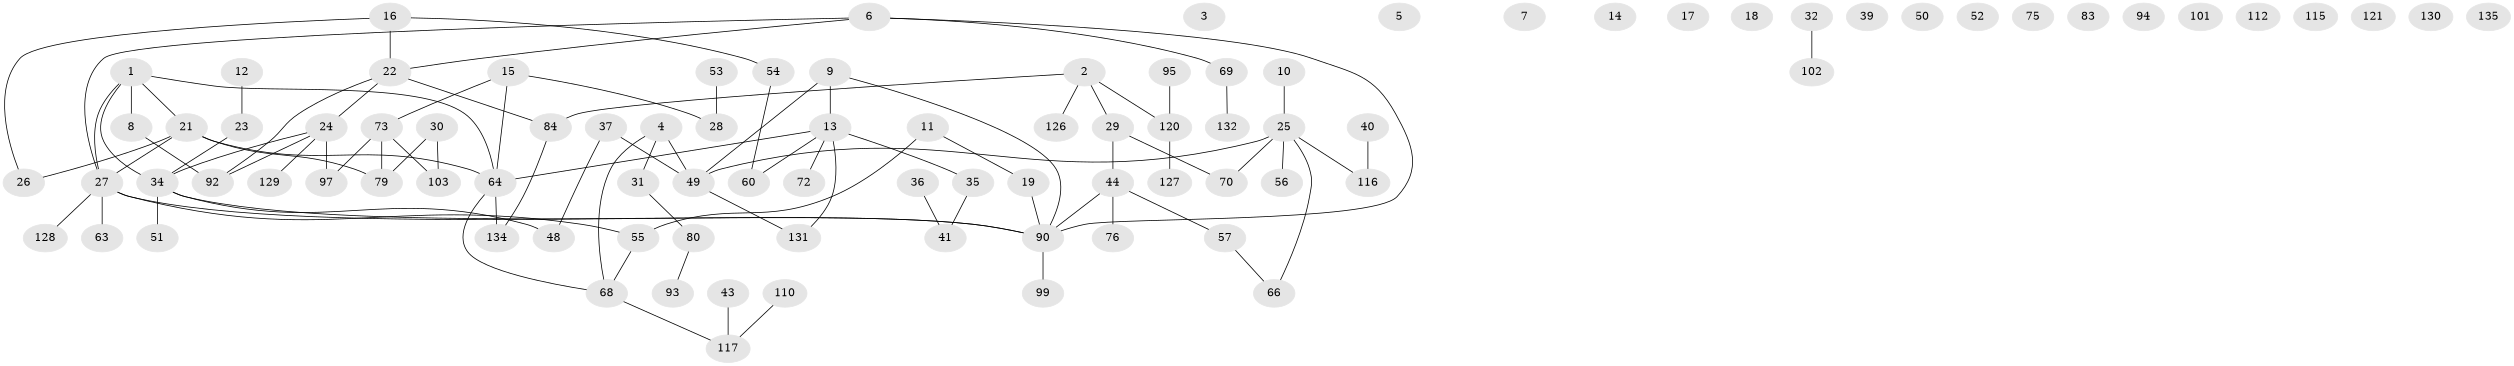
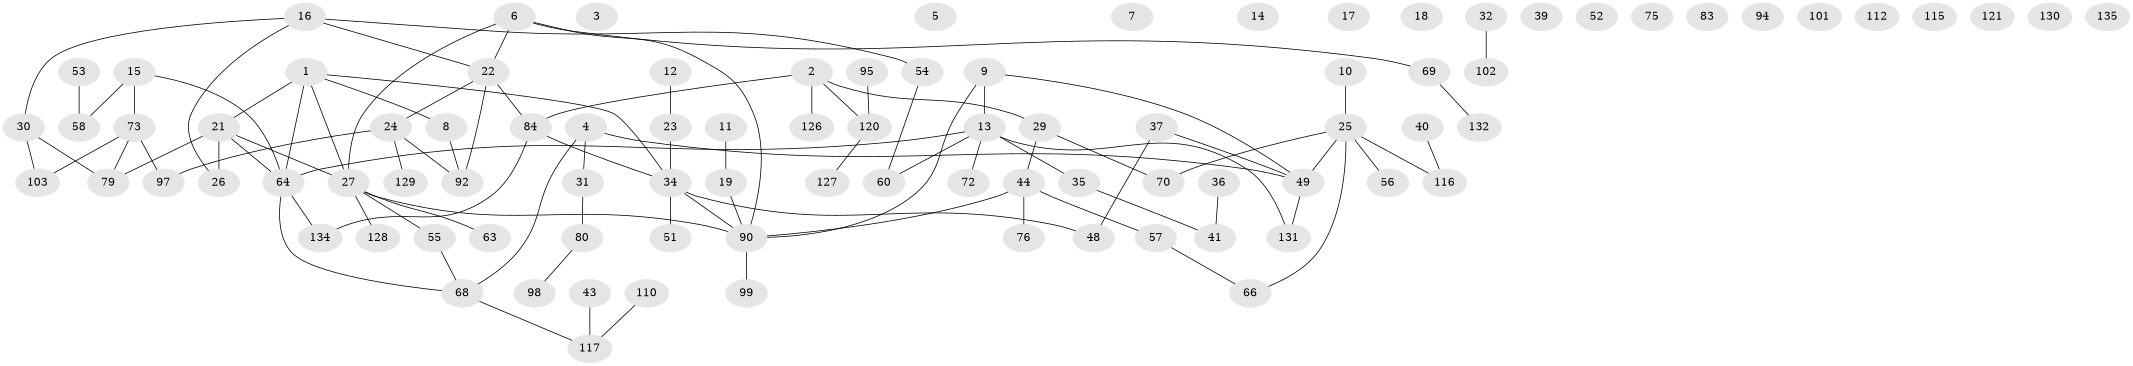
(1922, 17) -> none
none -> (135, 33)
(717, 127) -> (79, 127)
(233, 153) -> (599, 157)
(794, 208) -> none
(673, 293) -> (535, 293)
